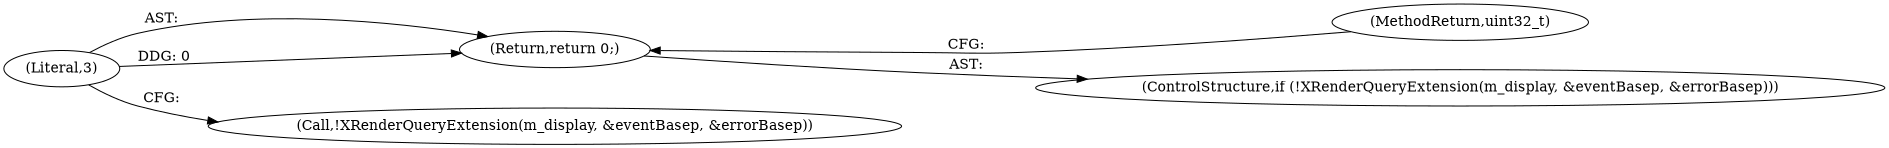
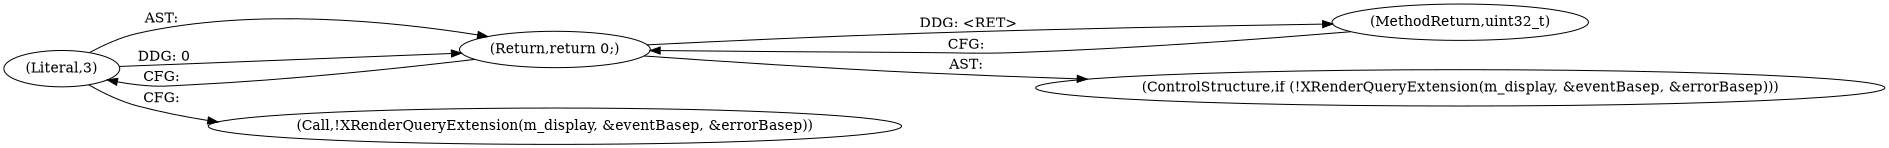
none -> (985, 31)
none -> (296, 78)
